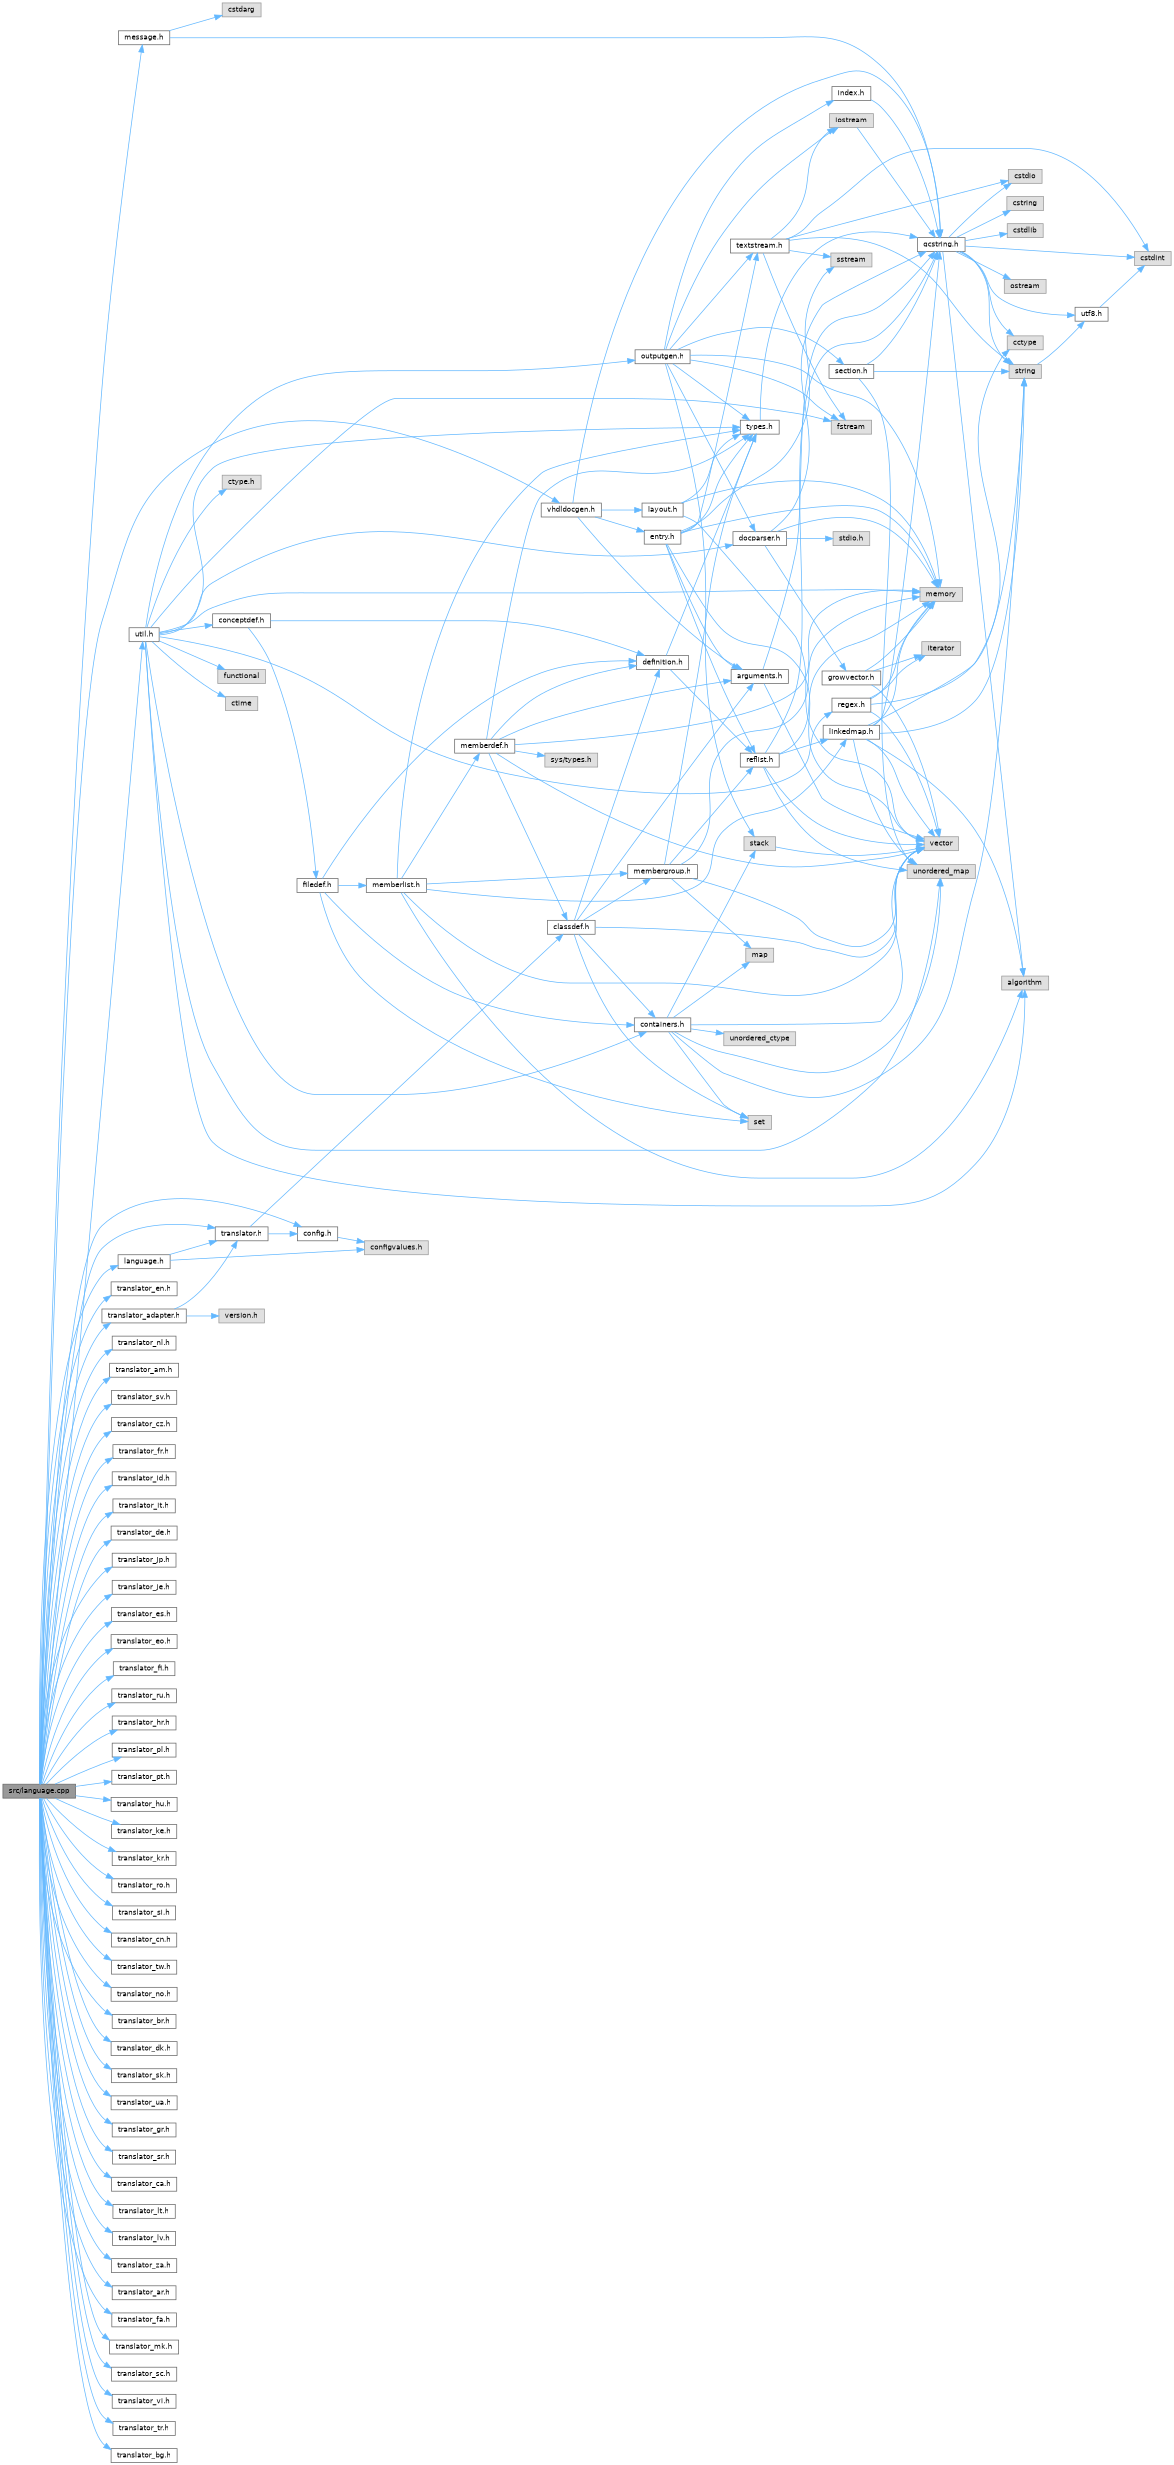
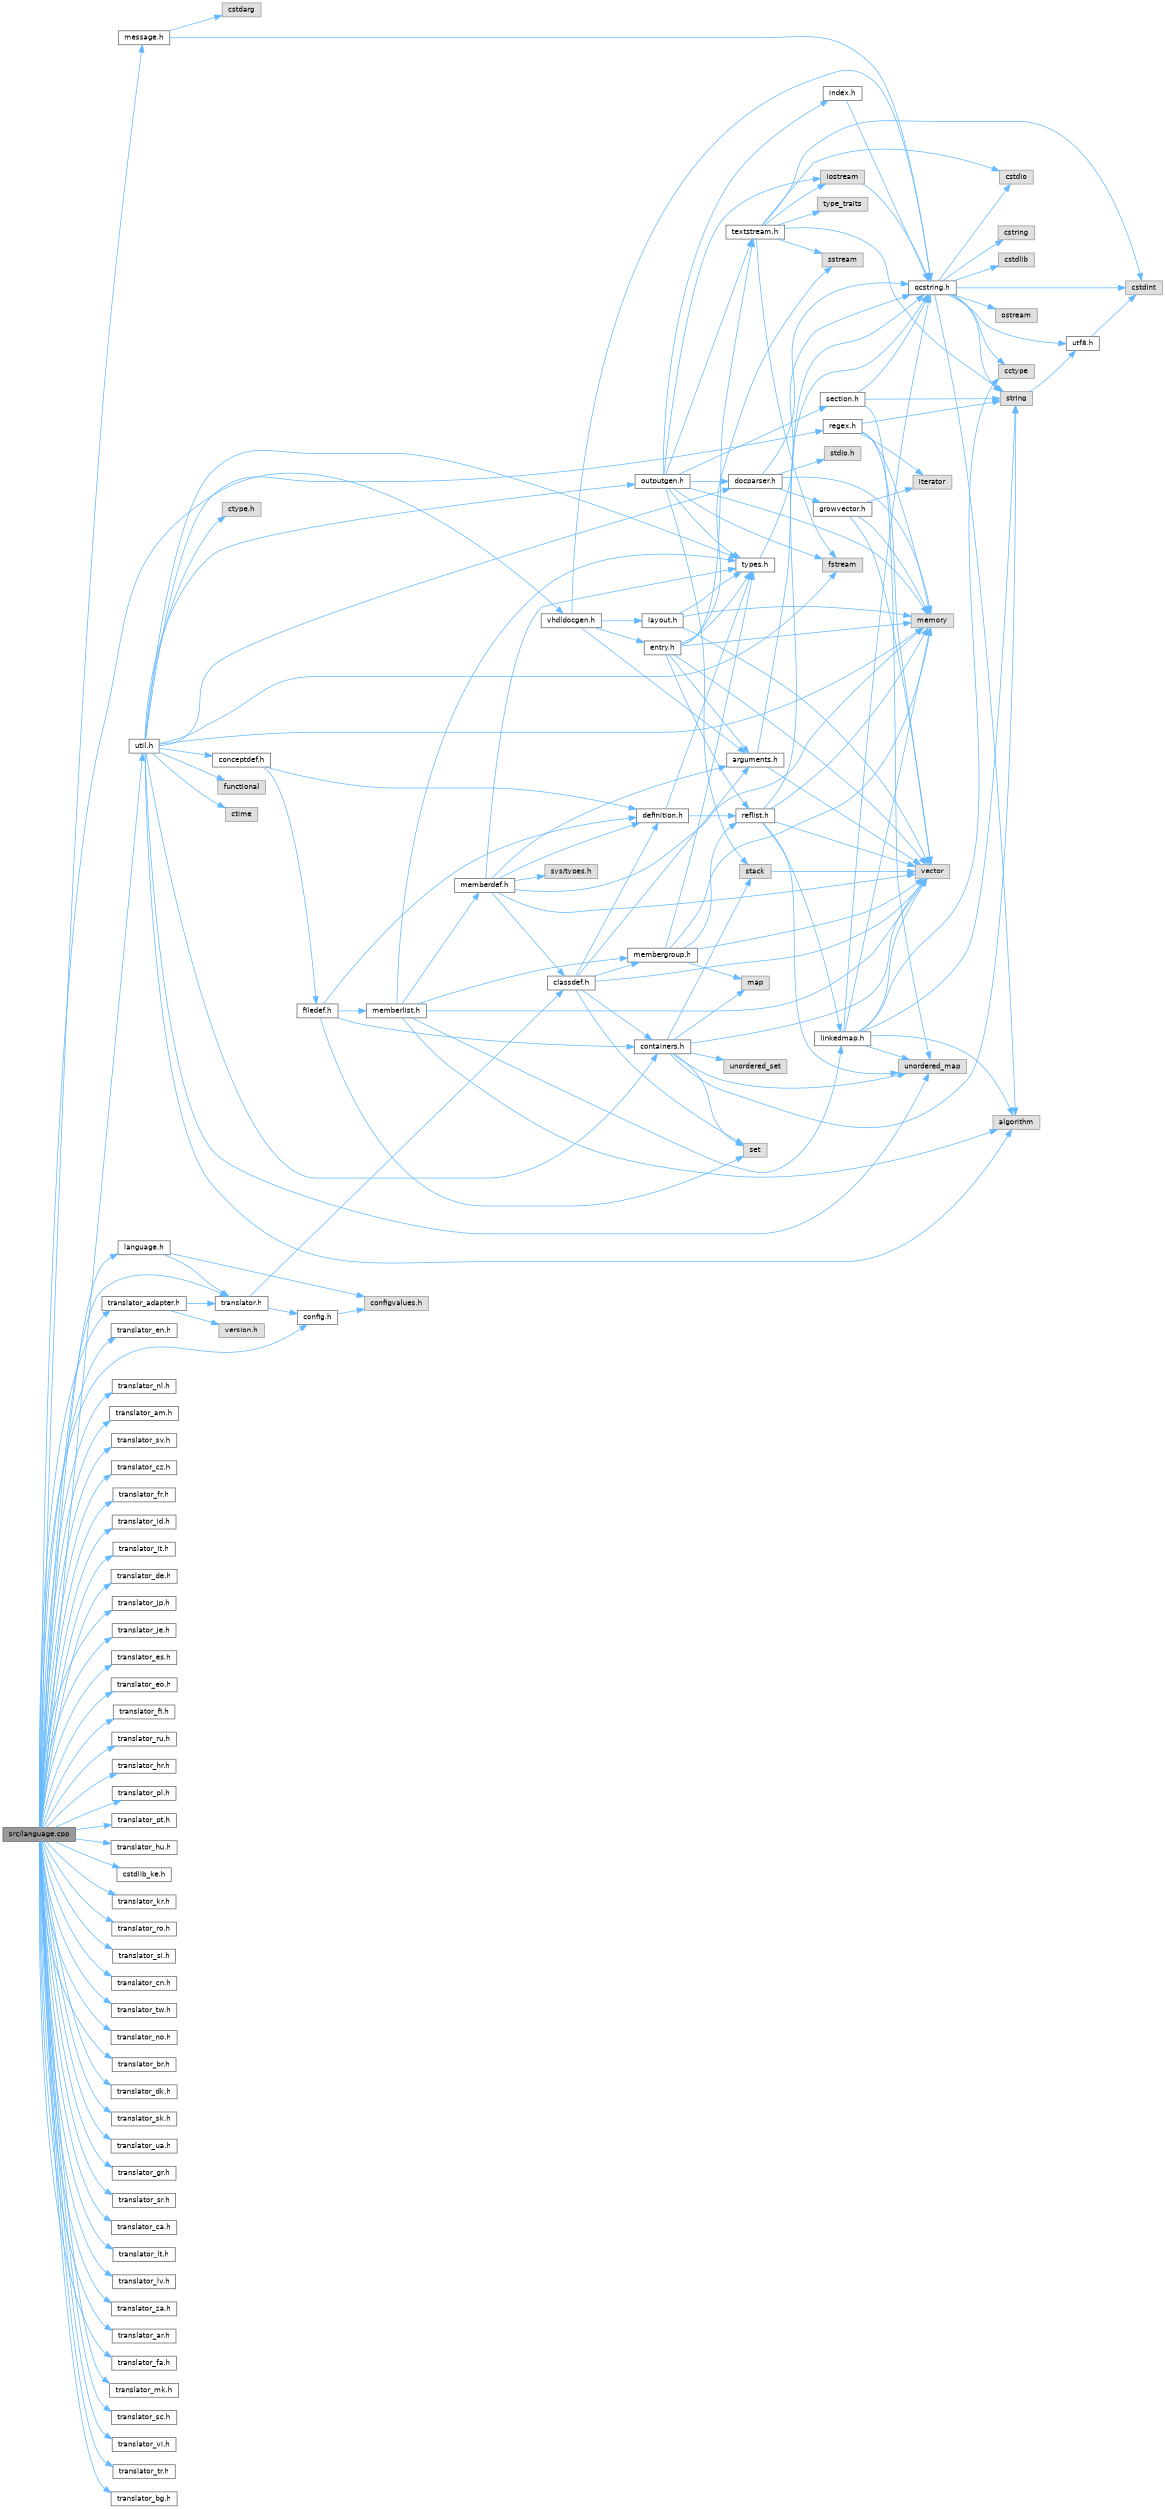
none -> (843, 204)
(760, 1039) -> (755, 1067)
(144, 1831) -> (144, 1875)
